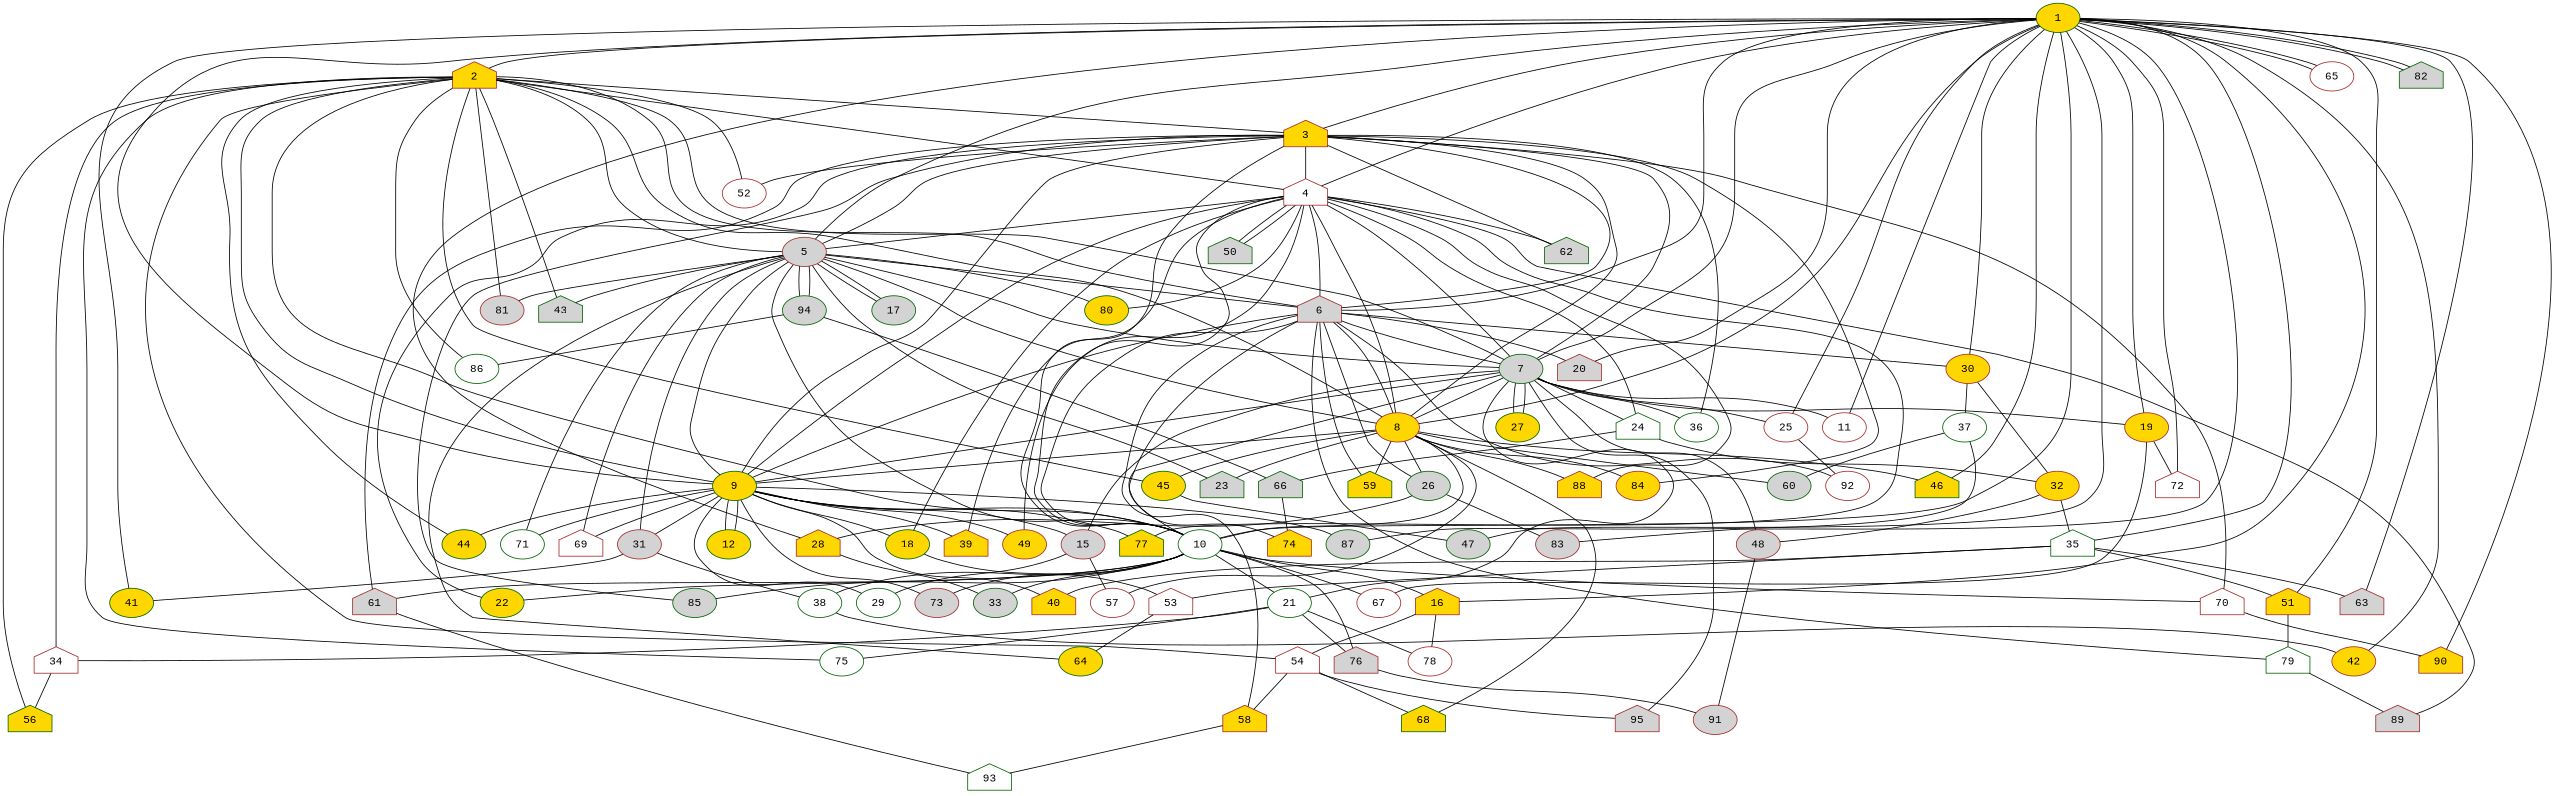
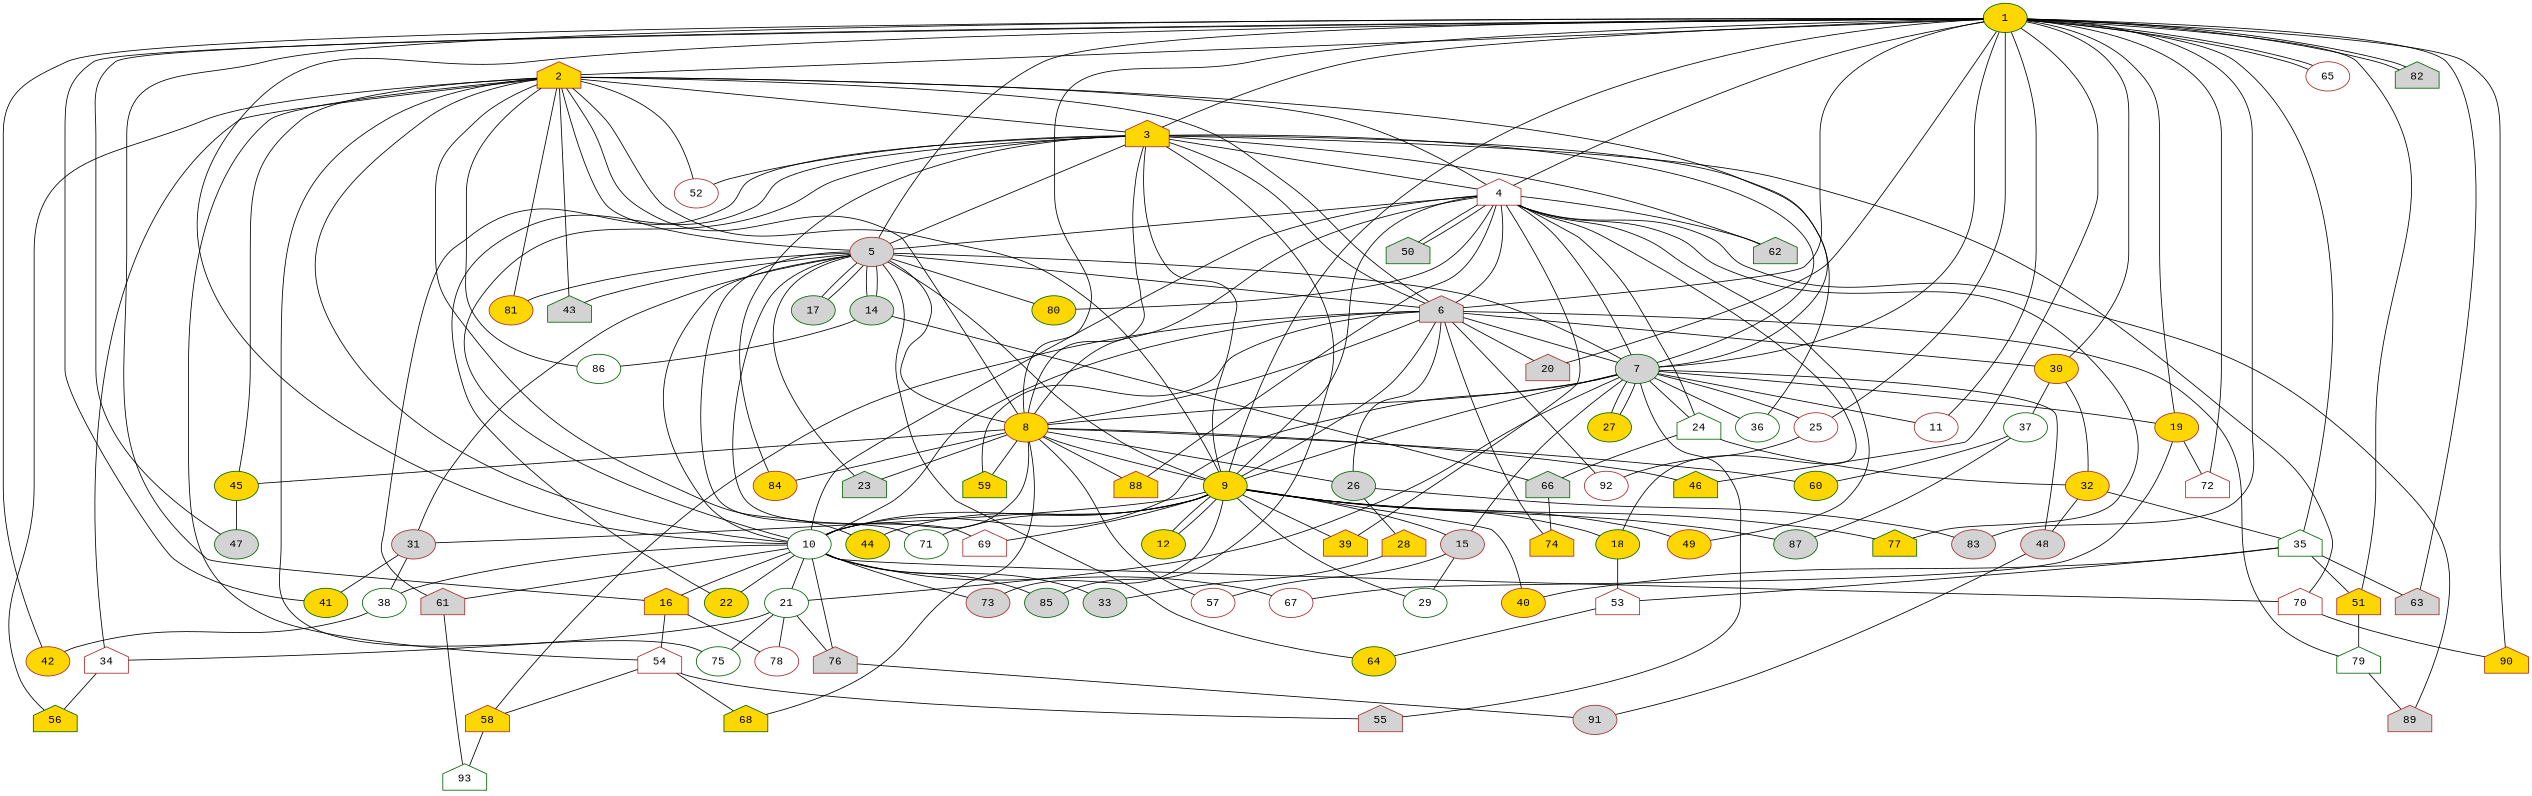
(955, 89) -> none
(502, 310) -> (511, 310)
(804, 310) -> (872, 310)
(1789, 486) -> (1816, 486)
(1054, 603) -> (1523, 603)
(1637, 720) -> (1380, 720)
